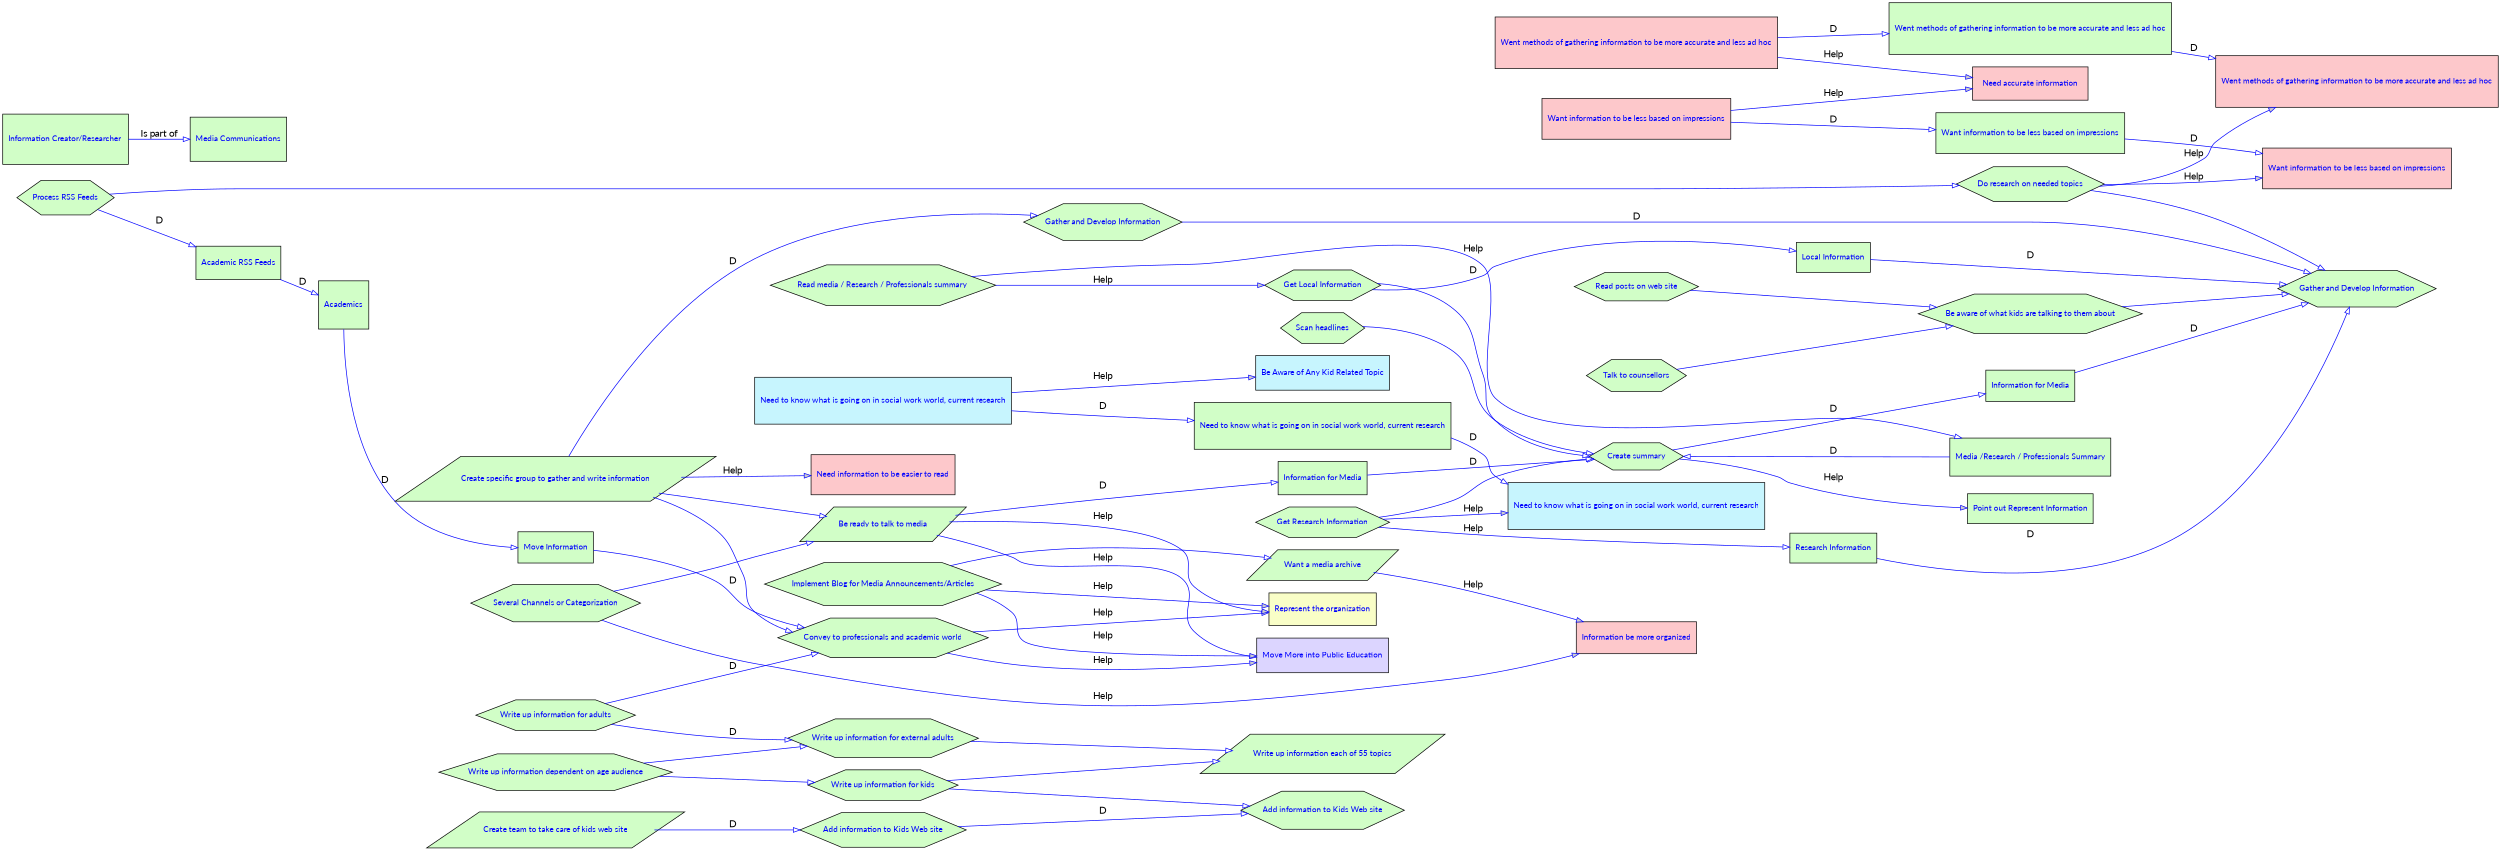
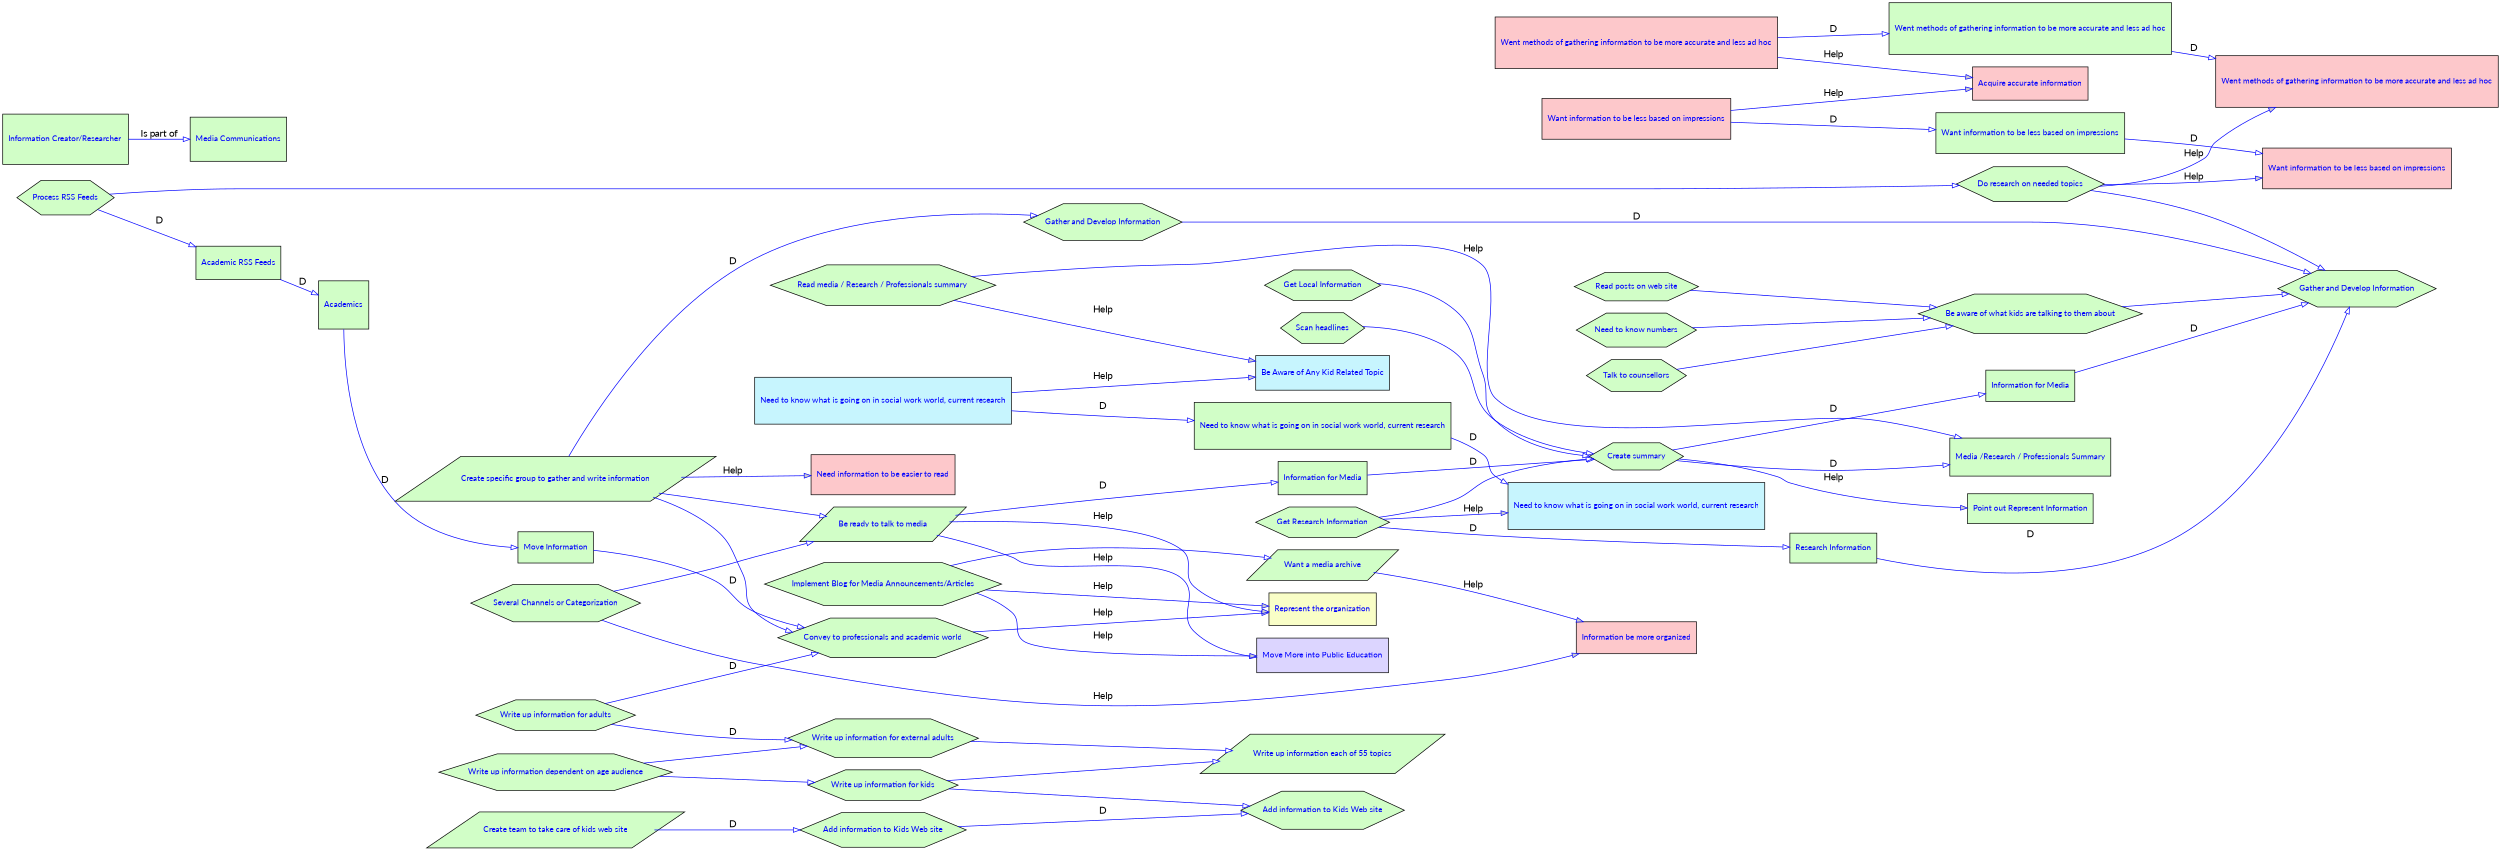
(2030, 84) -> (2030, 84)
(1833, 257) -> none
(1127, 285) -> (1101, 331)
none -> (1636, 330)
(1820, 457) -> (1809, 470)
(1473, 529) -> (1473, 529)
(1098, 669) -> none
